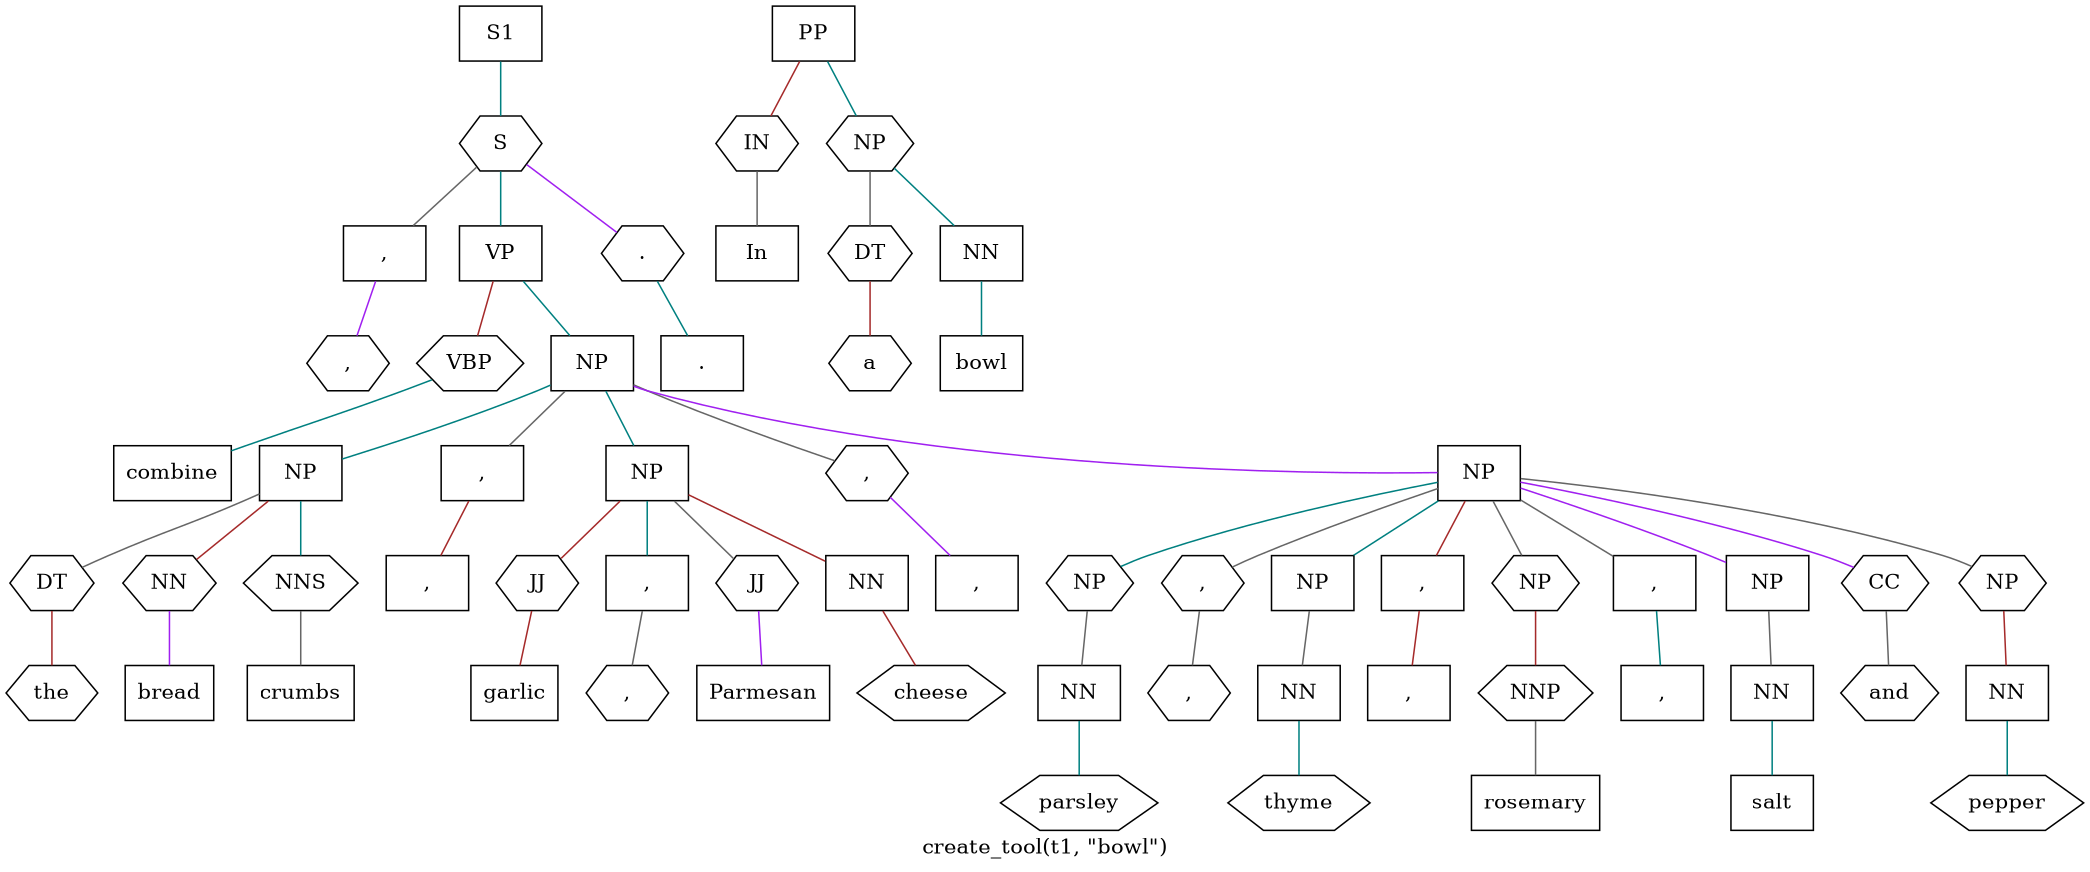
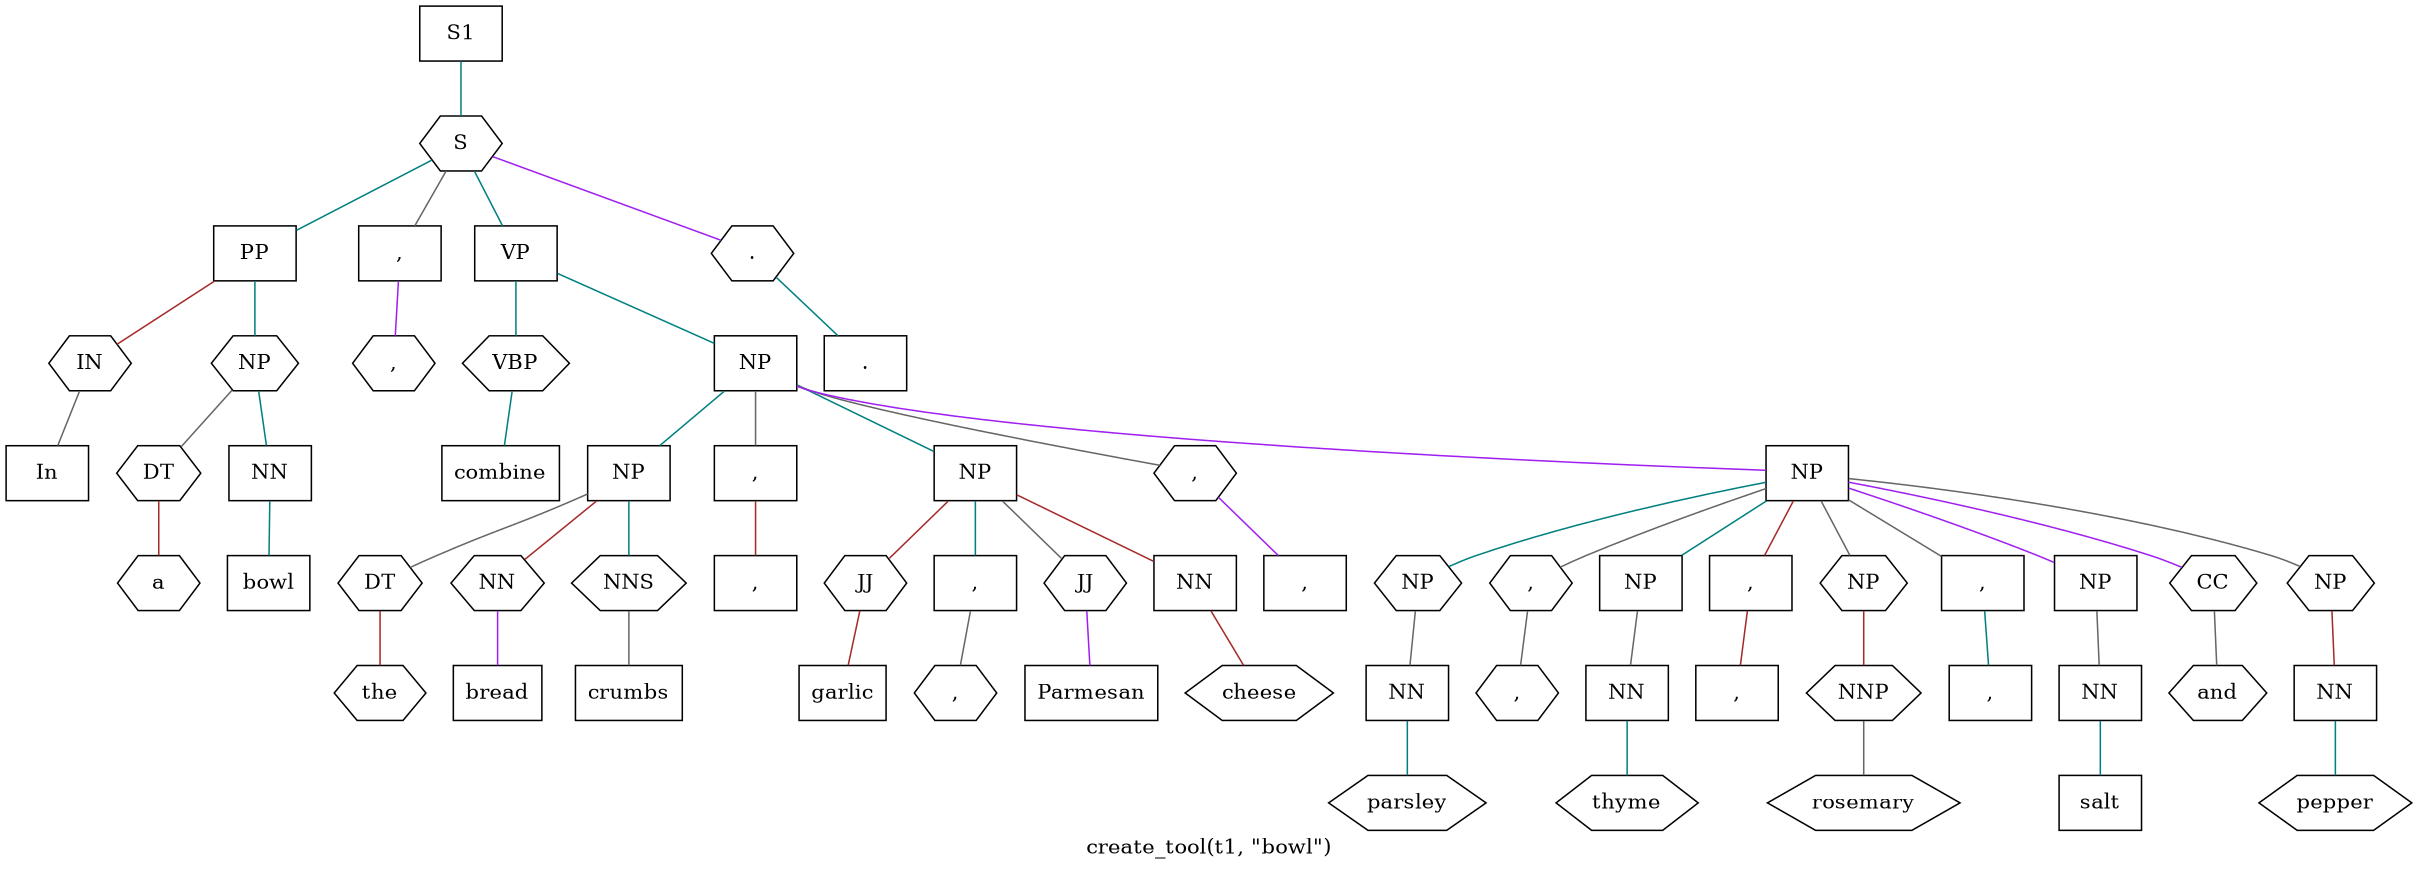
none -> (364, 195)
(485, 308) -> (516, 308)
(1536, 803) -> (1864, 803)
